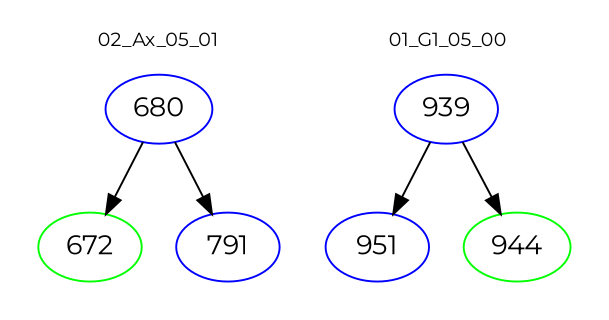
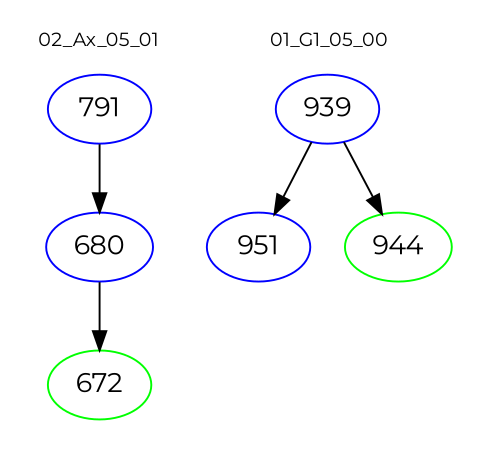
(189, 170) -> (100, 169)
